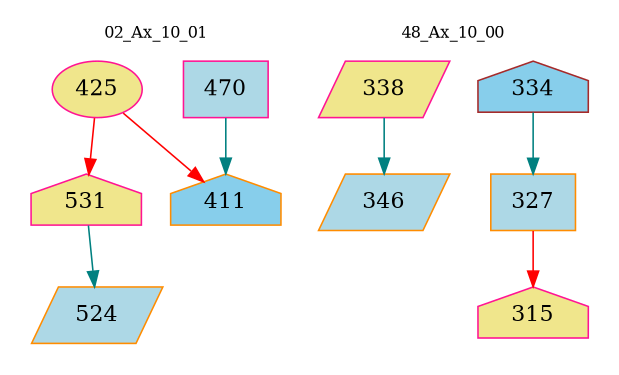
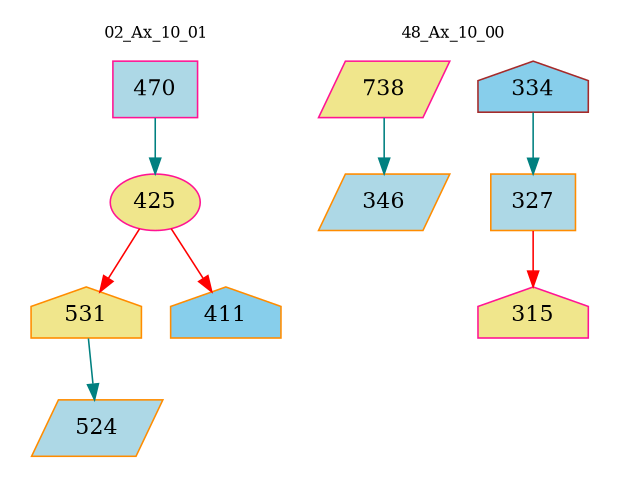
(384, 89) -> (384, 89)
(226, 138) -> (155, 138)
(86, 202) -> (86, 315)
